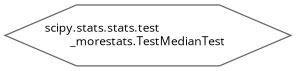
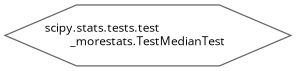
(148, 35) -> (148, 35)
